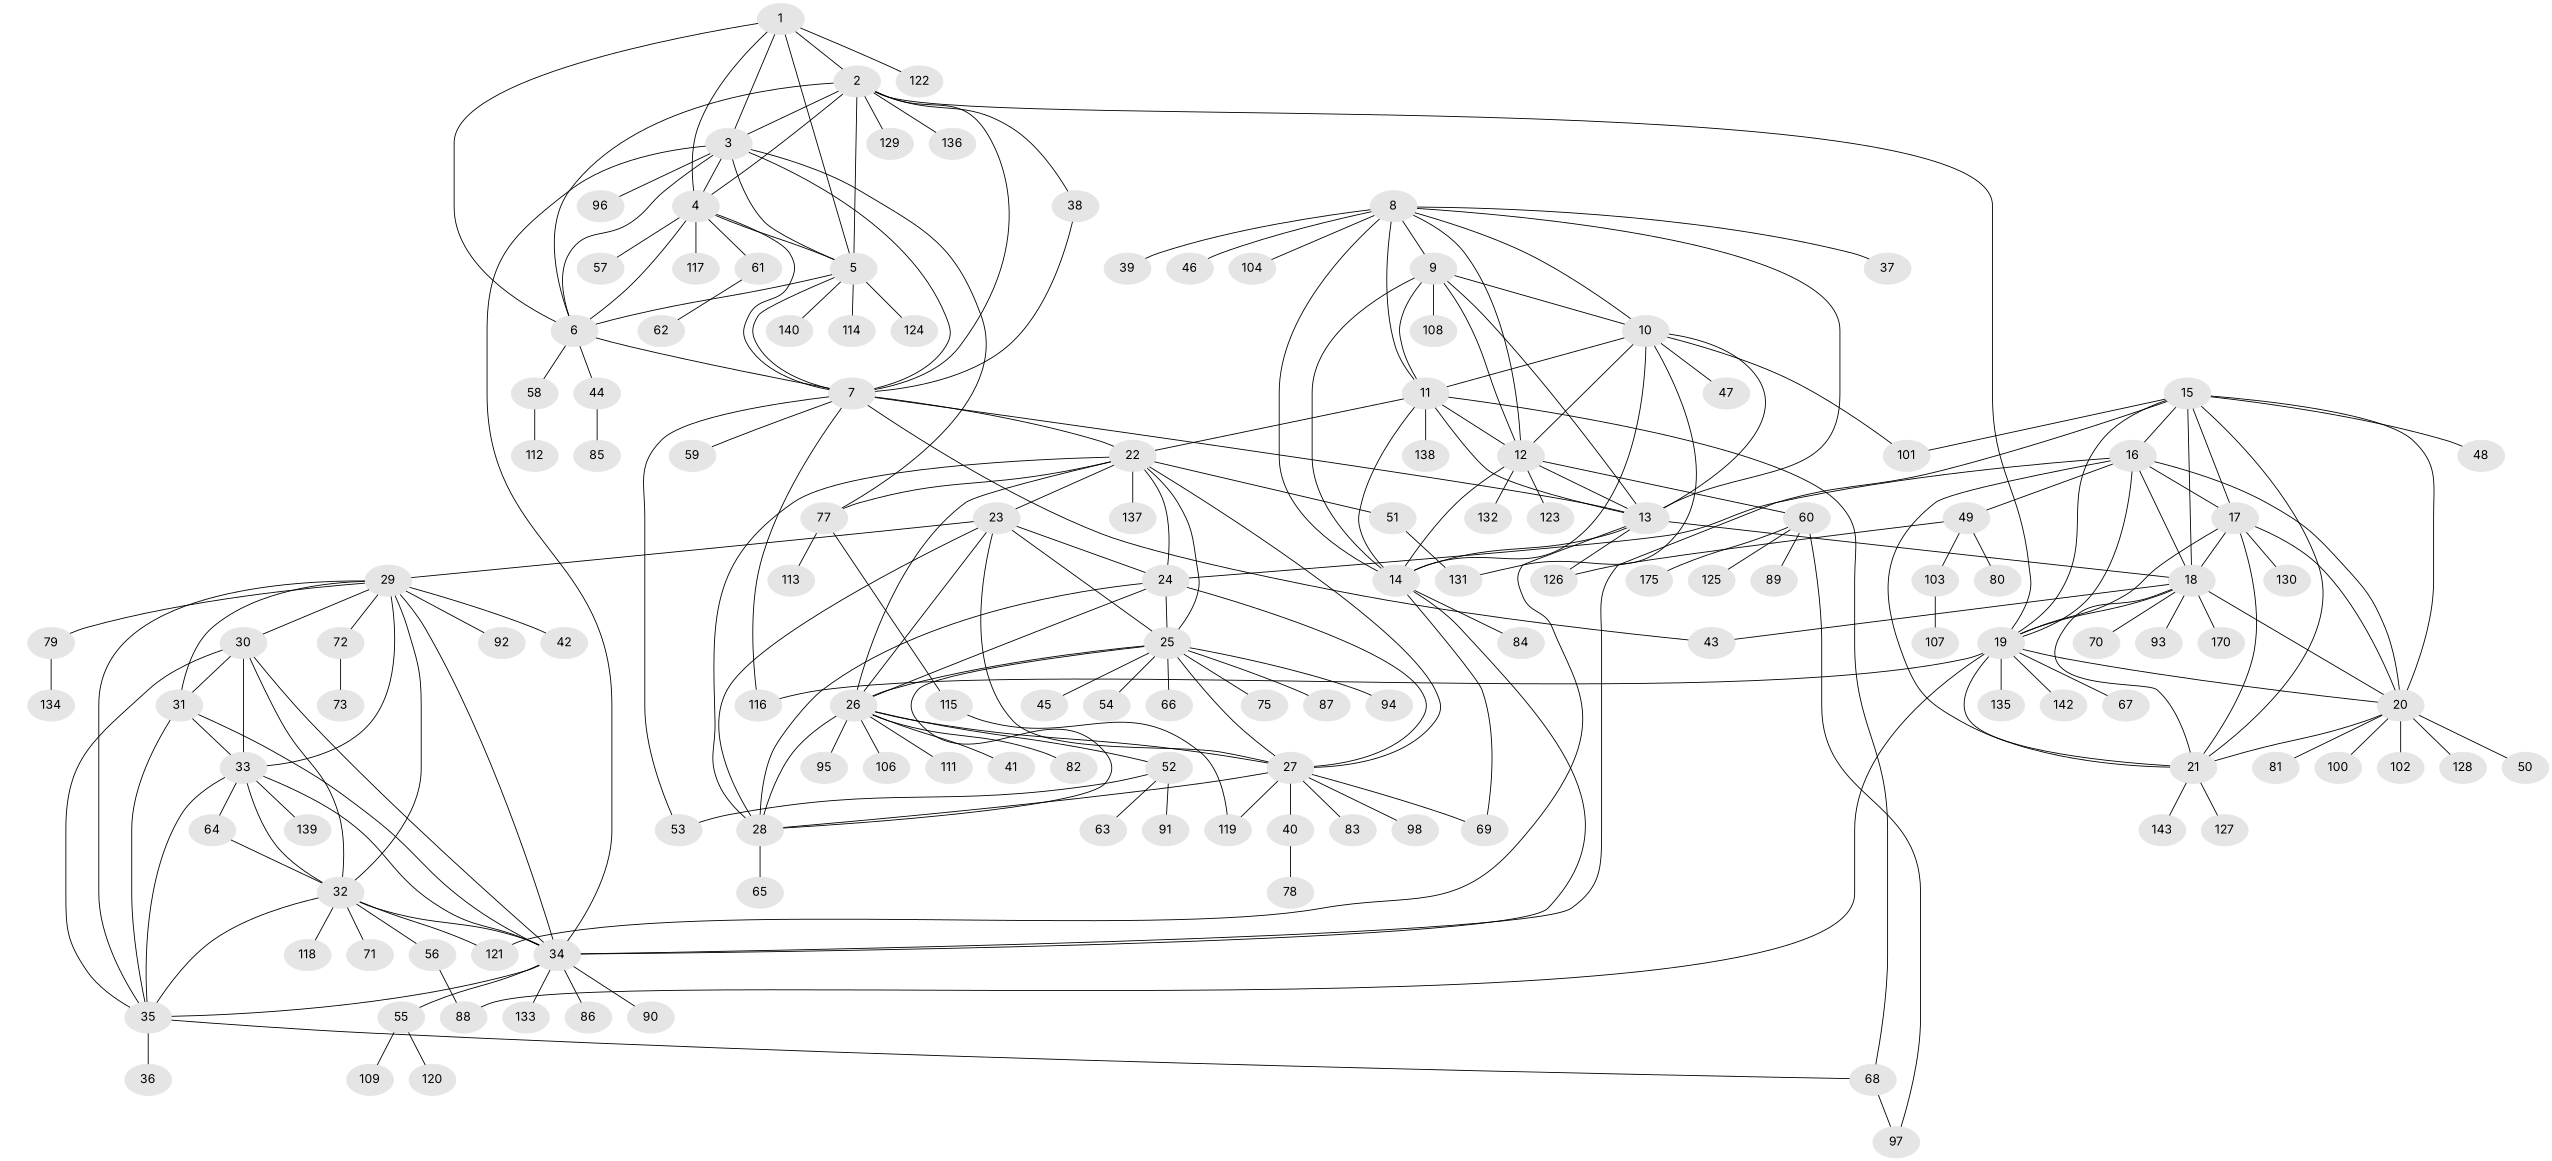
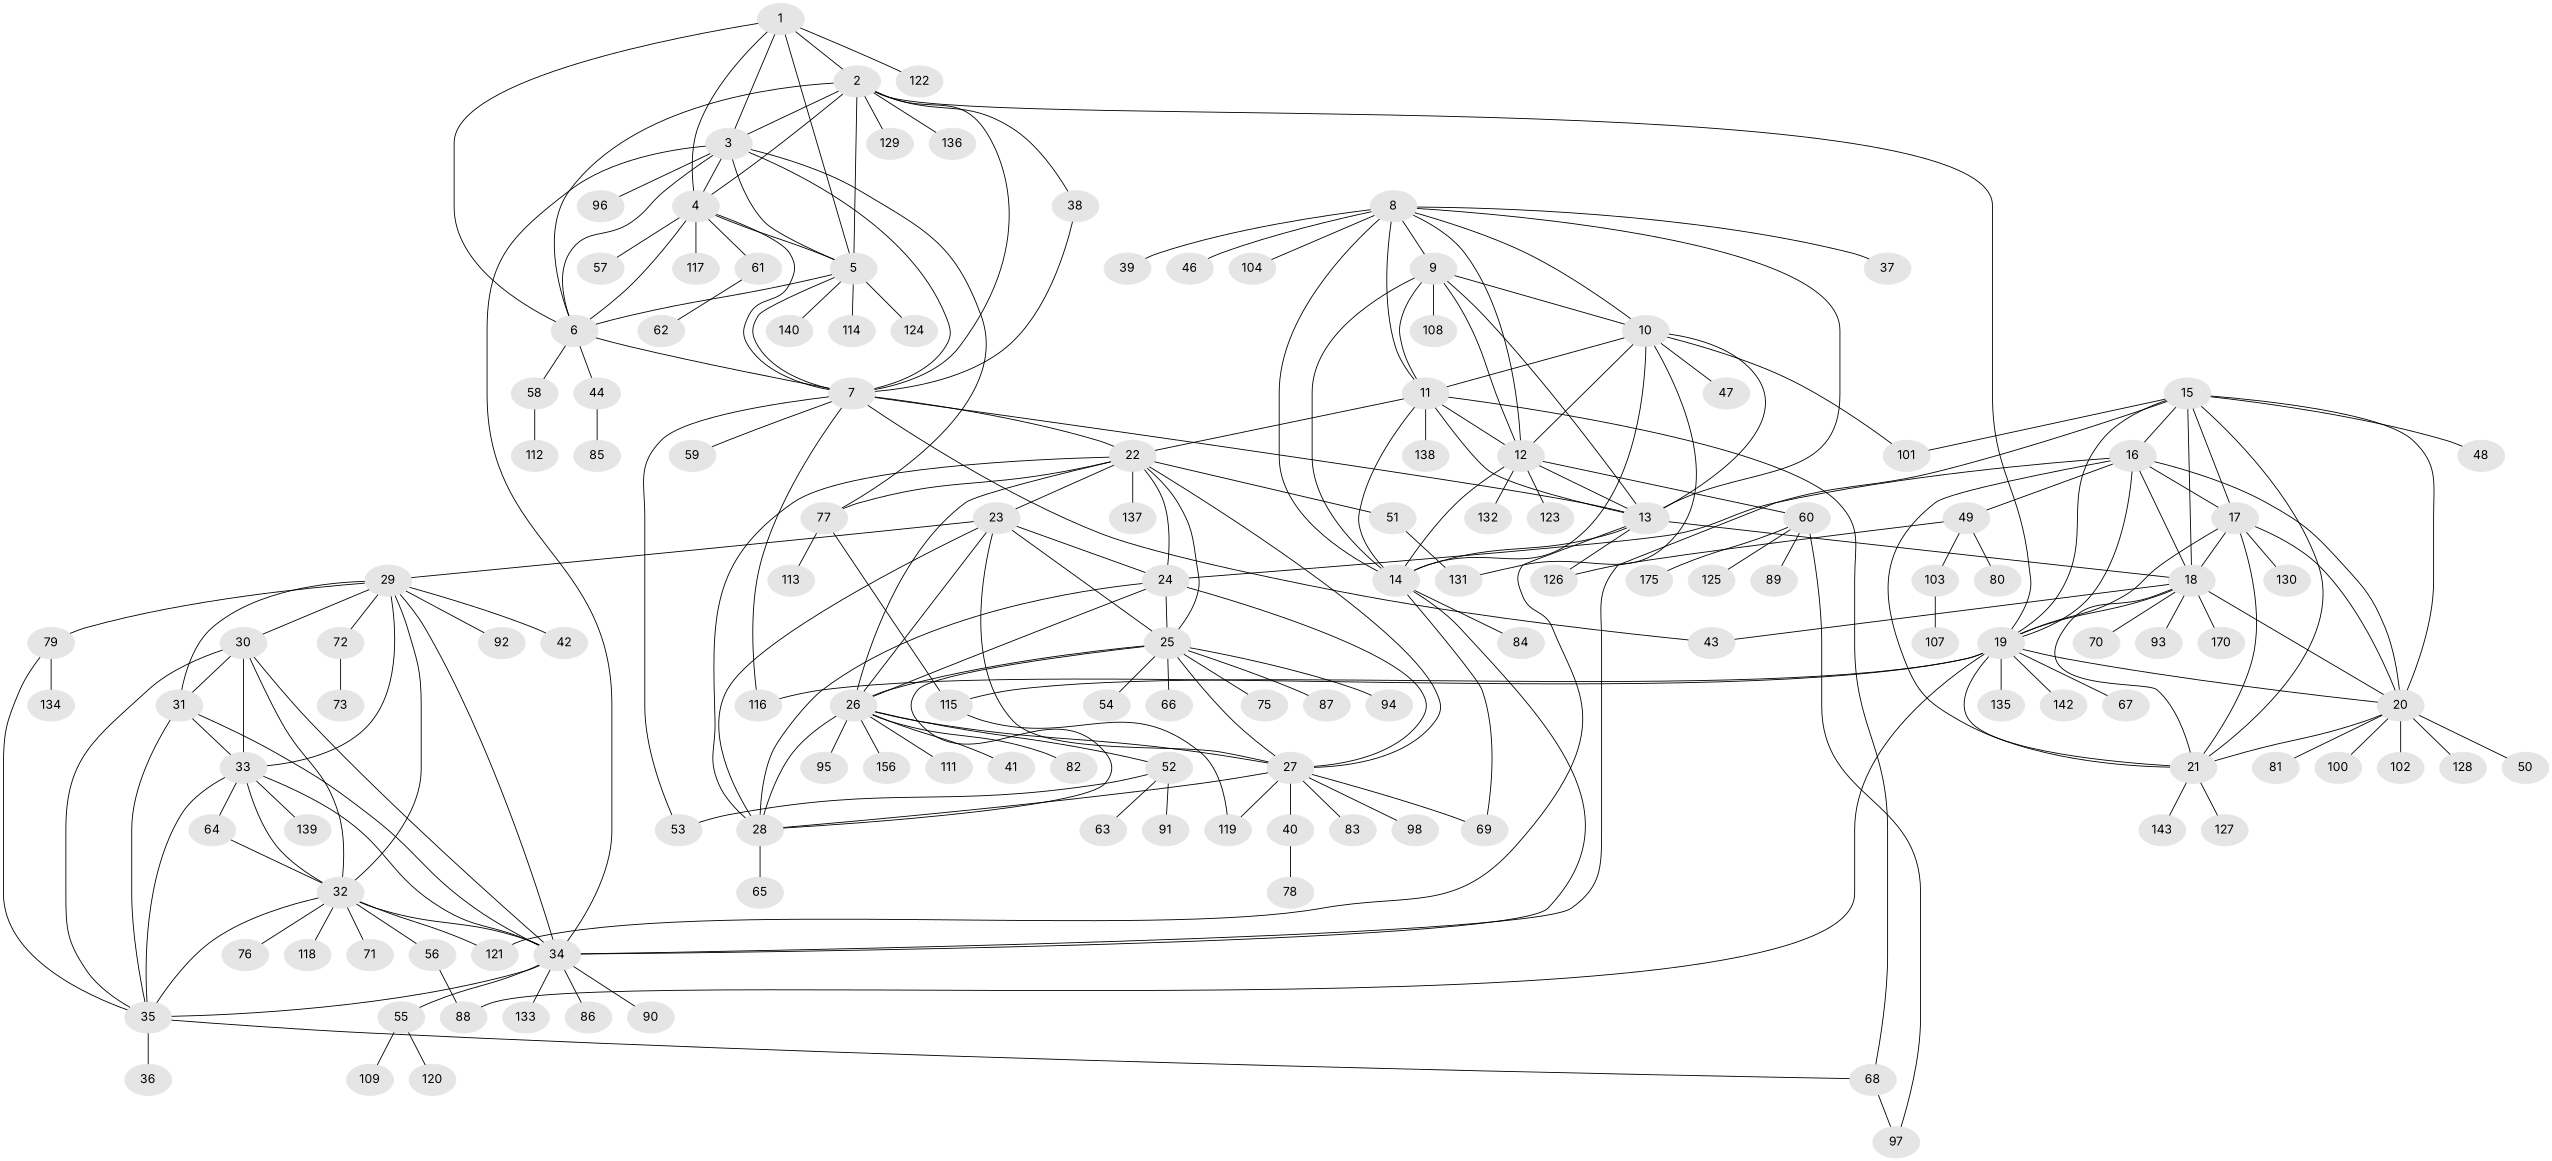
none -> (1477, 681)
(100, 697) -> (3, 861)
(1044, 705) -> none
(887, 768) -> (887, 768)
none -> (245, 955)
